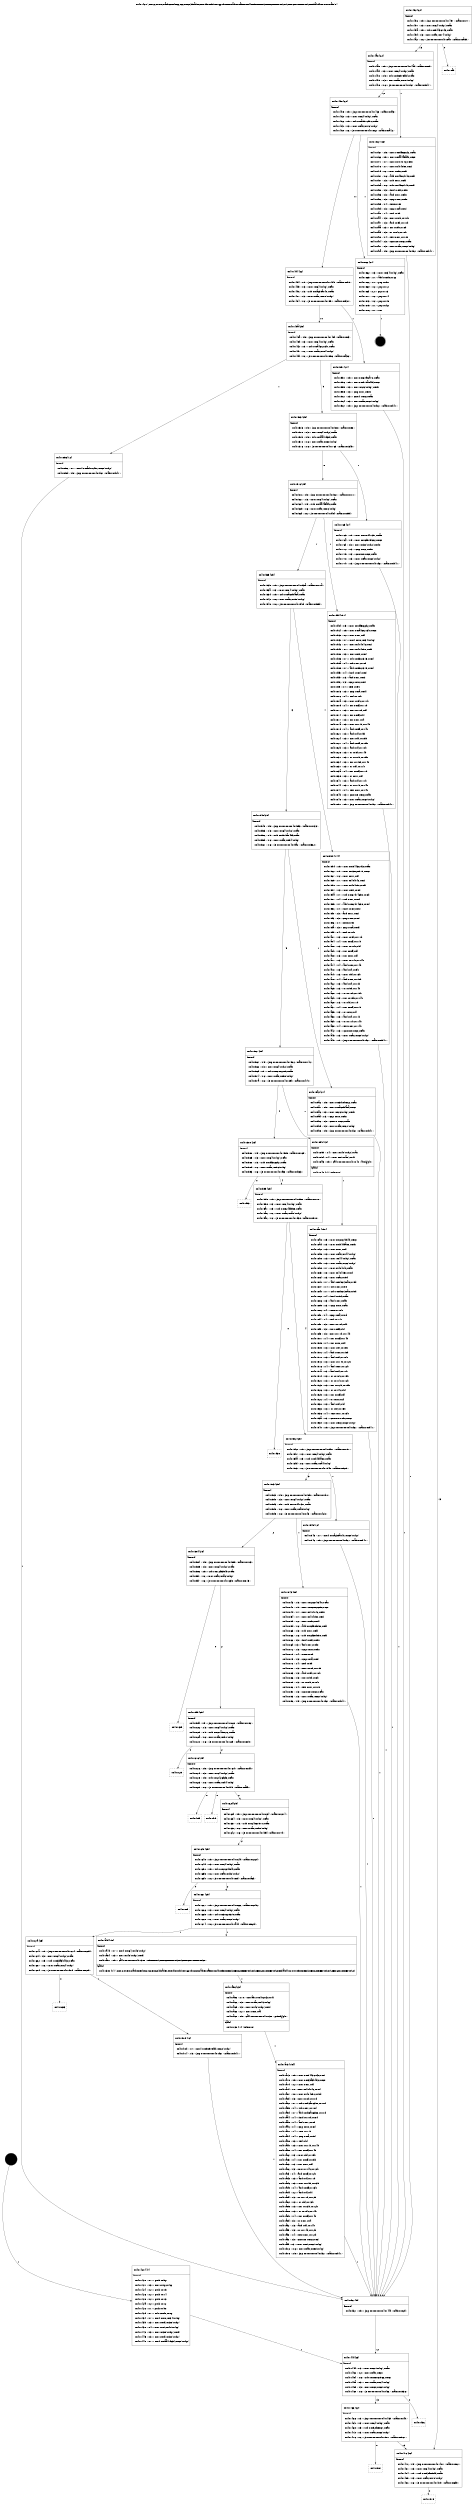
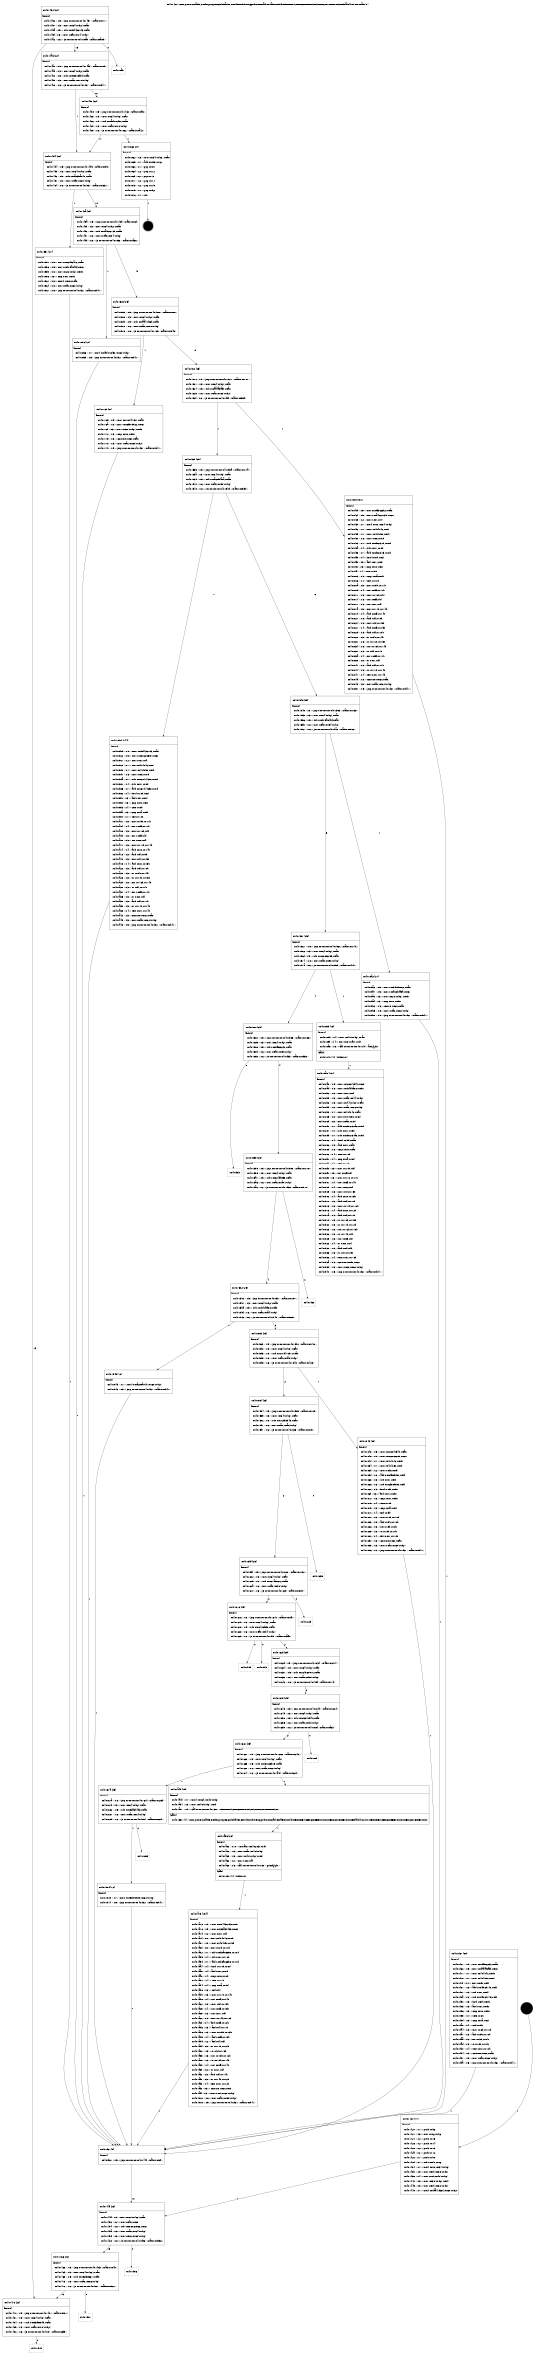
(400, 113) -> (76, 120)
(372, 1863) -> none
